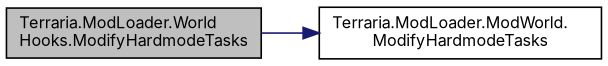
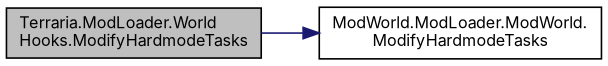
(460, 33) -> (460, 33)
